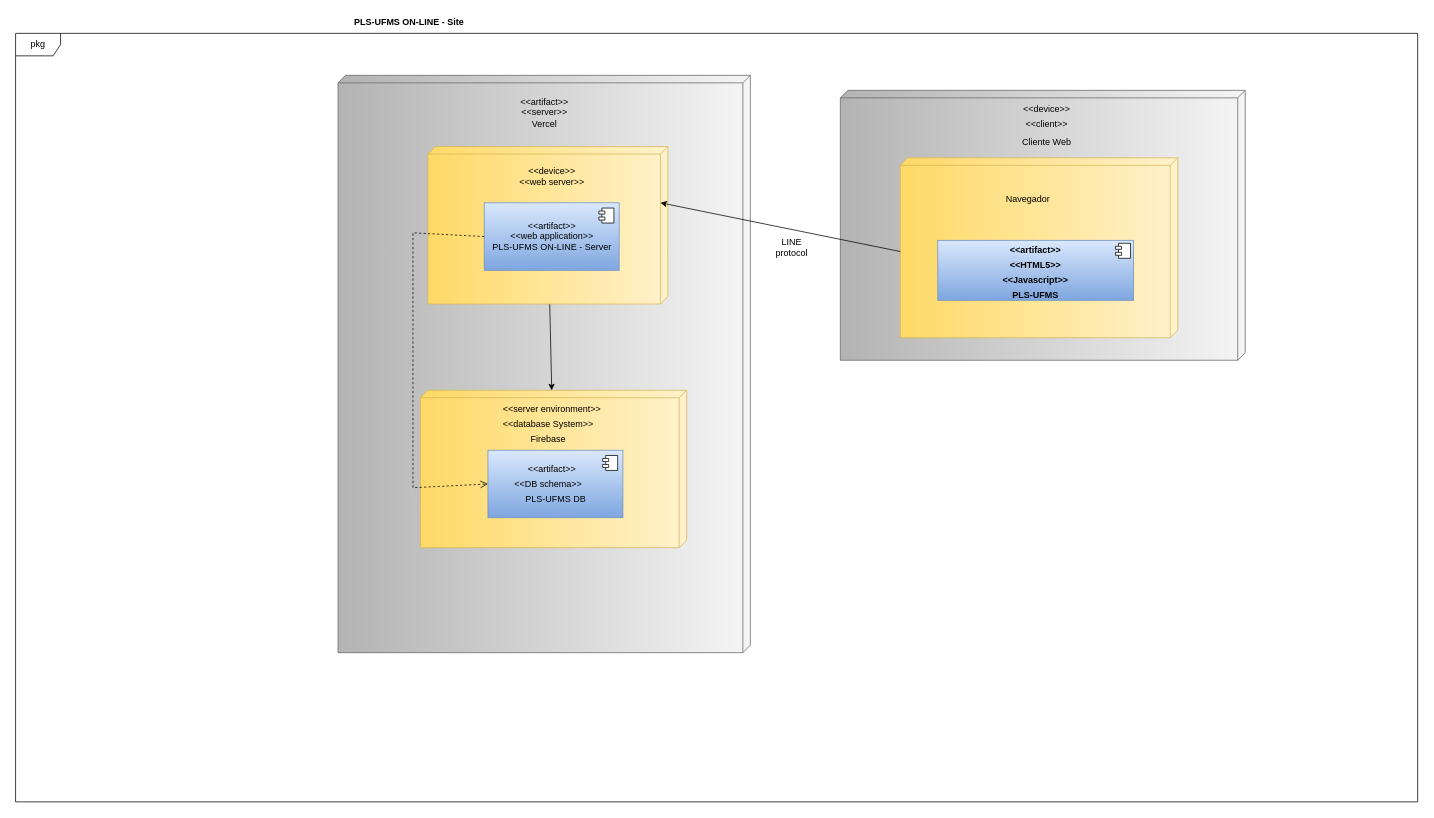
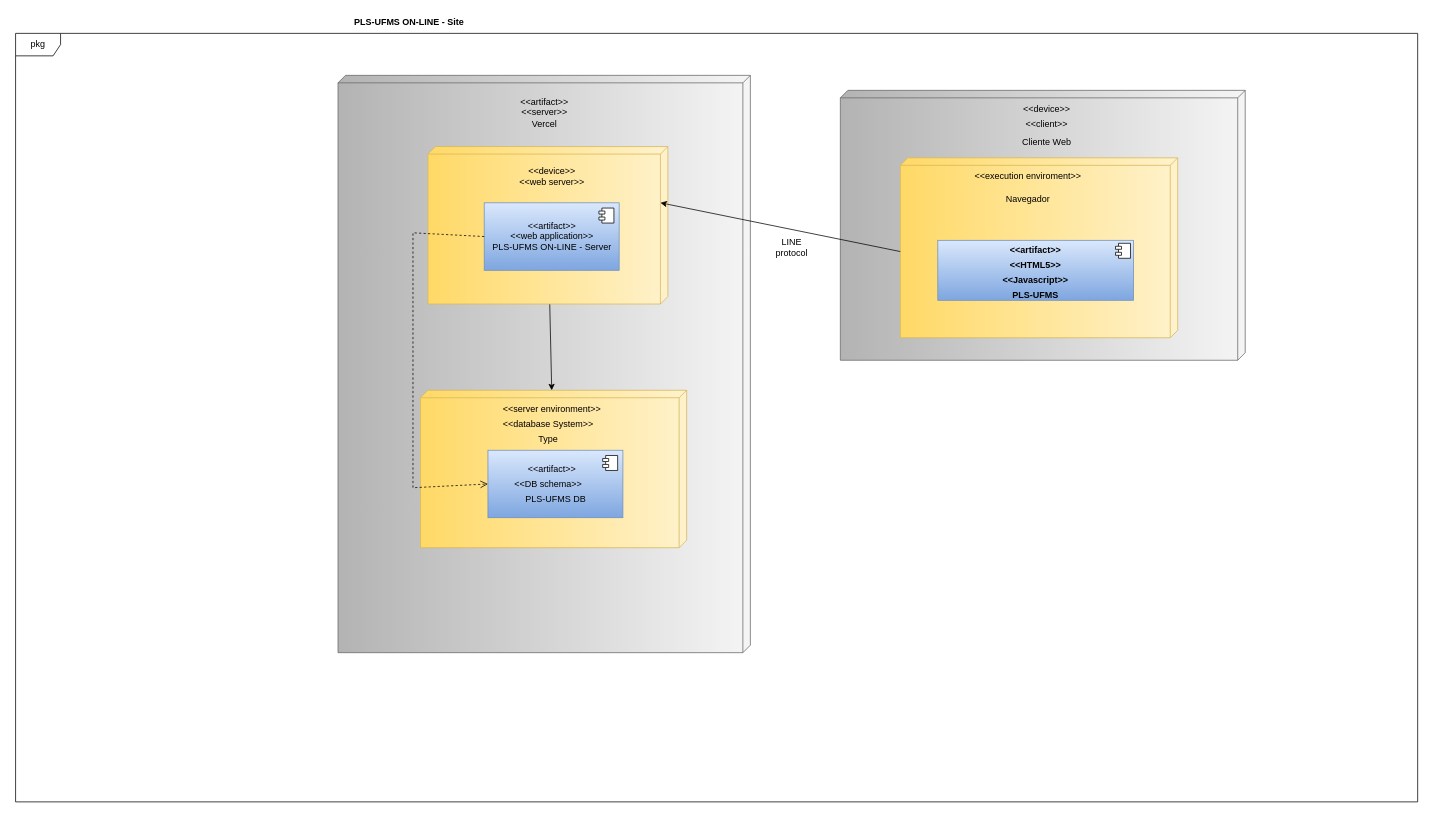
none -> (1028, 177)
(548, 439) -> (548, 439)
